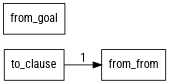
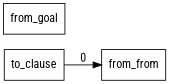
(83, 59) -> (83, 59)
